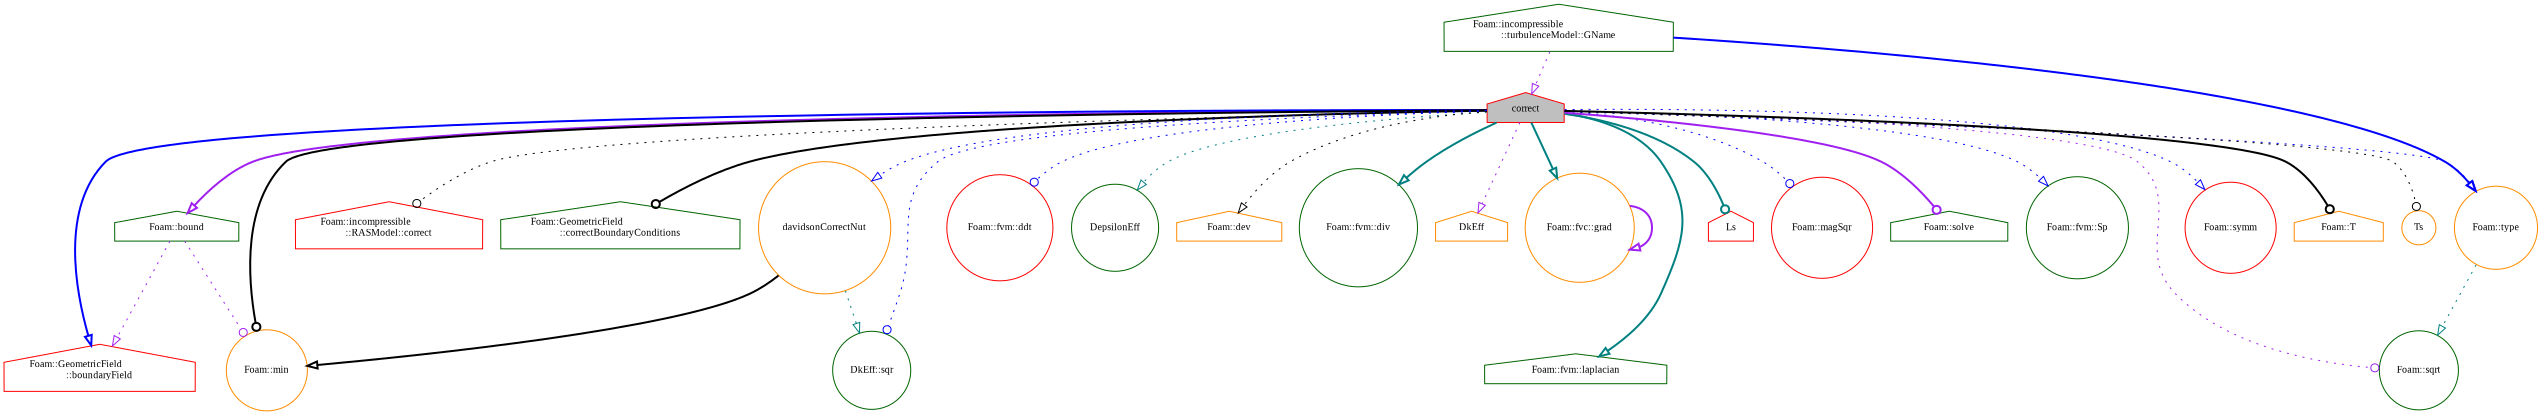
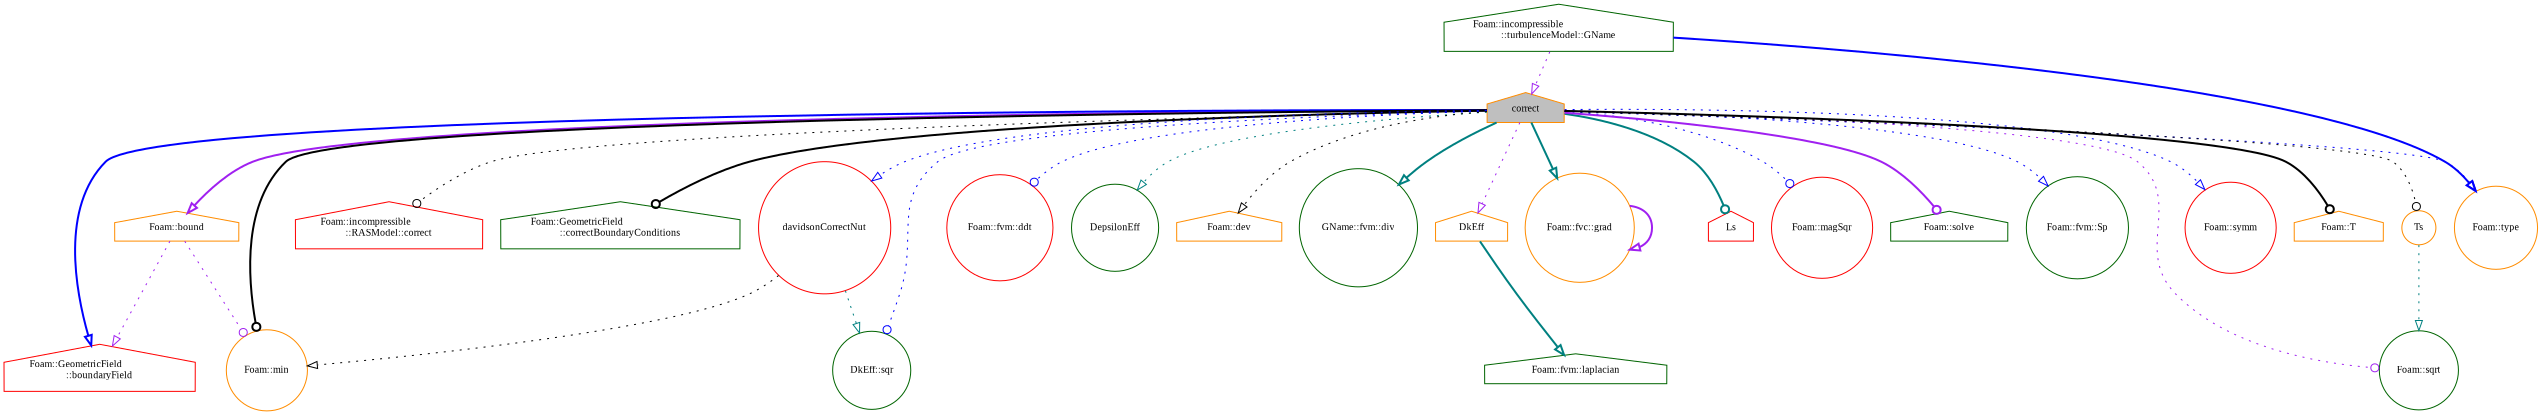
(1526, 109) -> (1526, 109)
(1682, 211) -> (1518, 295)
(177, 228) -> (177, 228)
(825, 228) -> (825, 228)
(1358, 228) -> (1358, 228)
(2459, 296) -> (2419, 283)
(553, 338) -> (553, 338)
